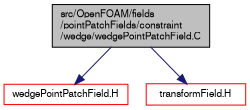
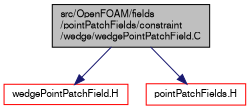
(196, 94) -> (196, 94)
